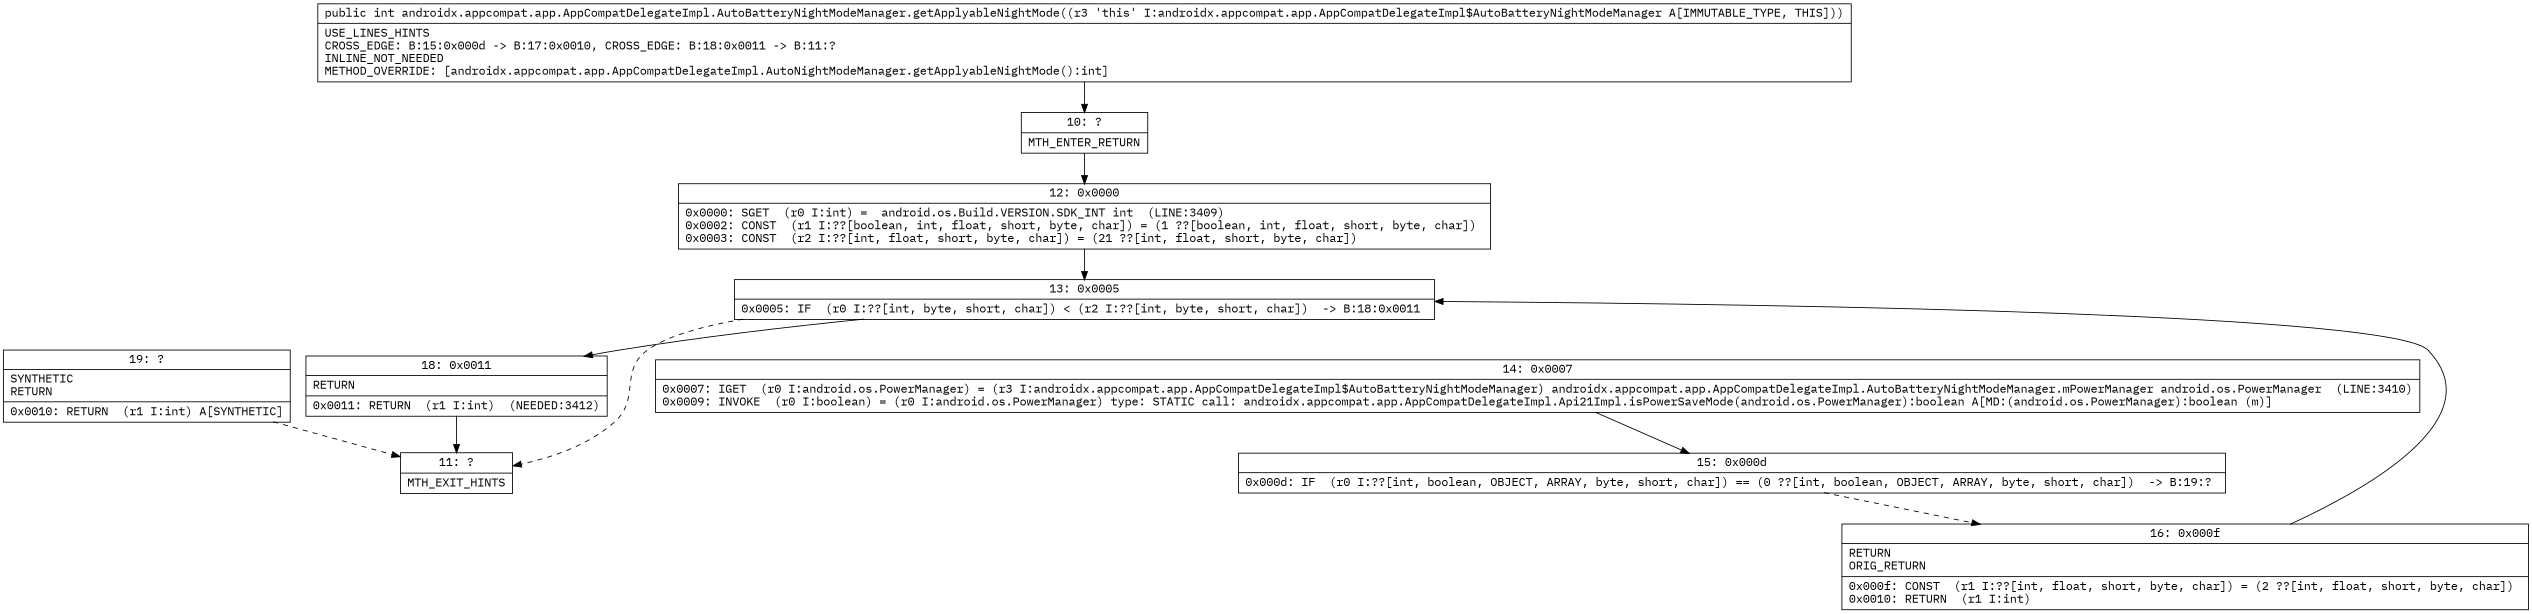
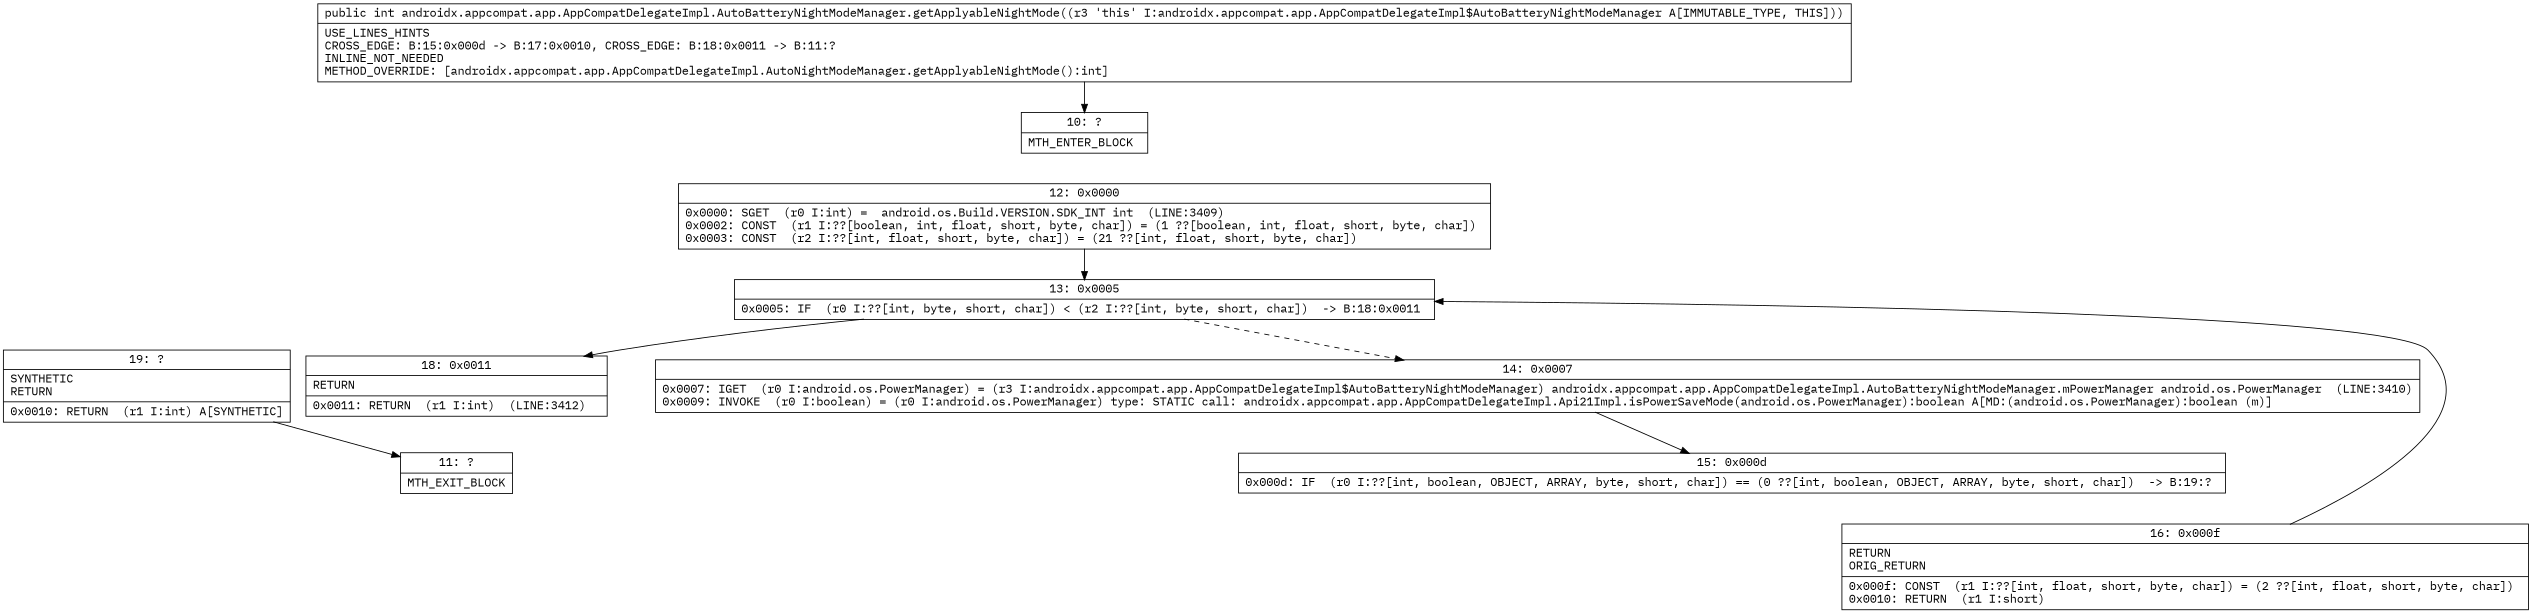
(1085, 143) -> (1081, 143)
(1085, 164) -> none
(630, 386) -> (1290, 339)
(457, 406) -> (449, 406)
(457, 430) -> none
(333, 438) -> (333, 438)
(457, 483) -> (457, 483)
(1898, 508) -> none
(1943, 599) -> (1951, 599)
